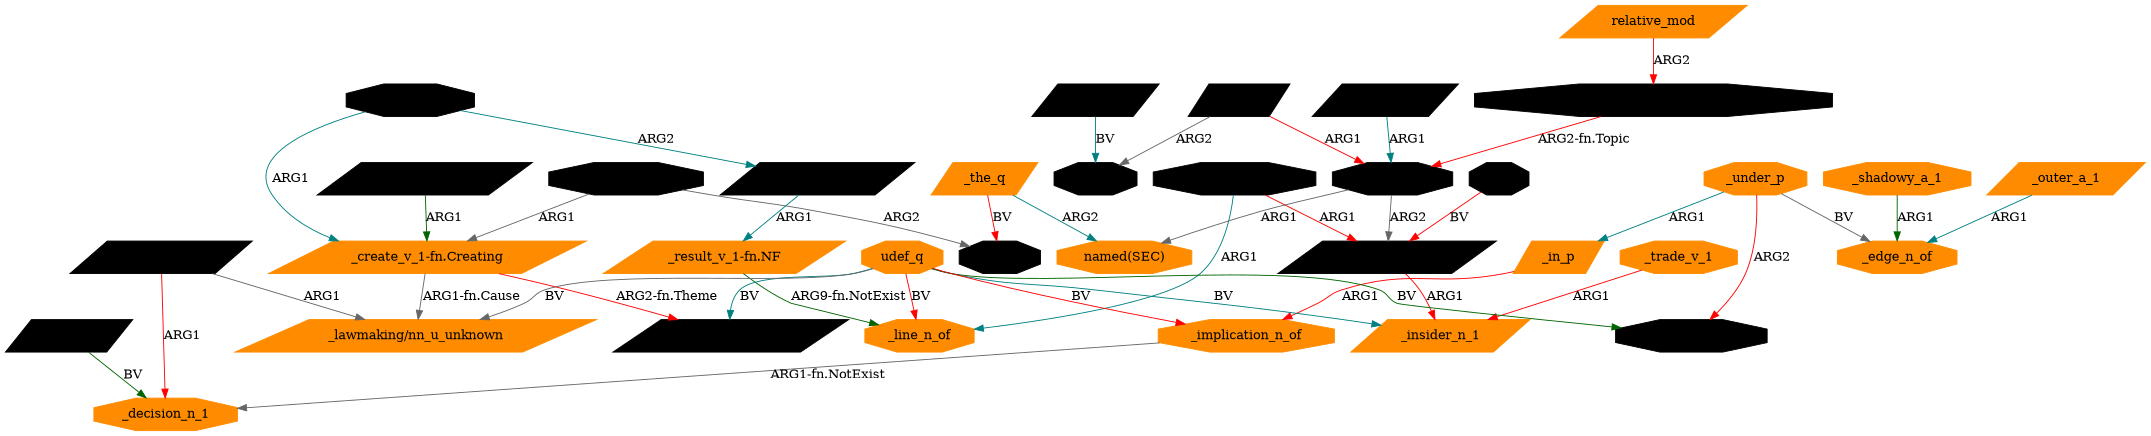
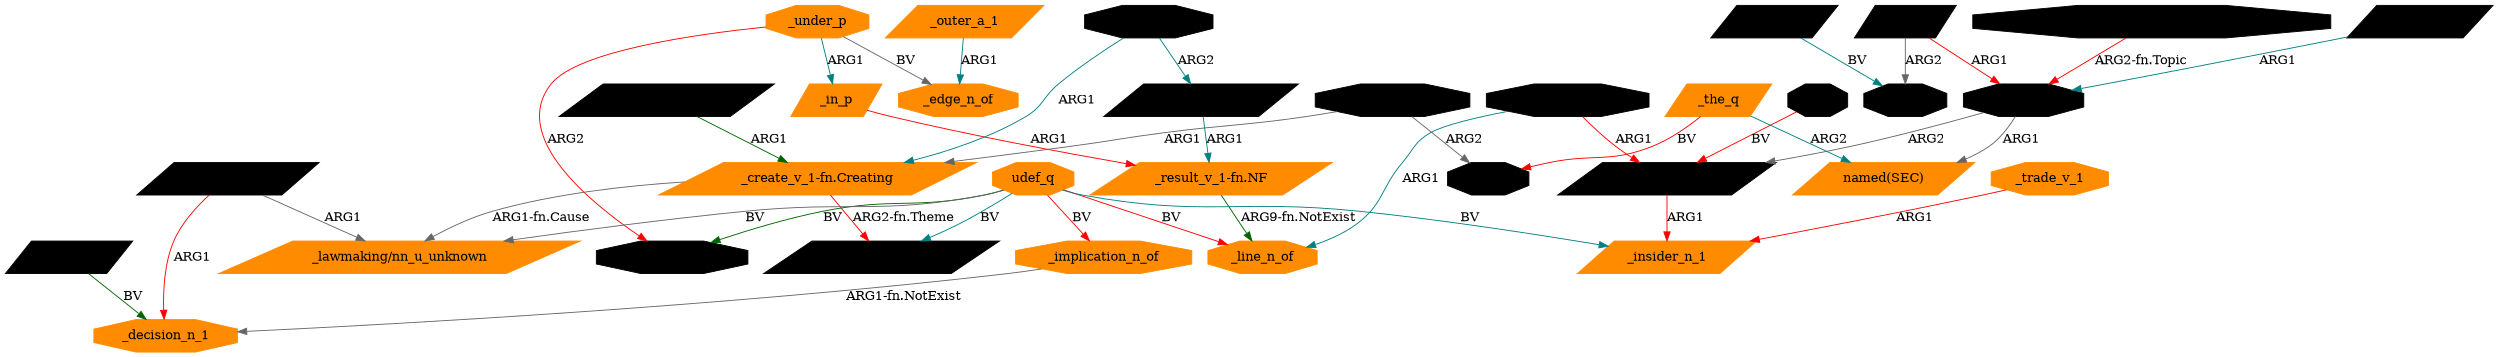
(1653, 22) -> none
(1897, 179) -> none
(1124, 257) -> (1884, 179)
(1399, 279) -> (996, 139)
